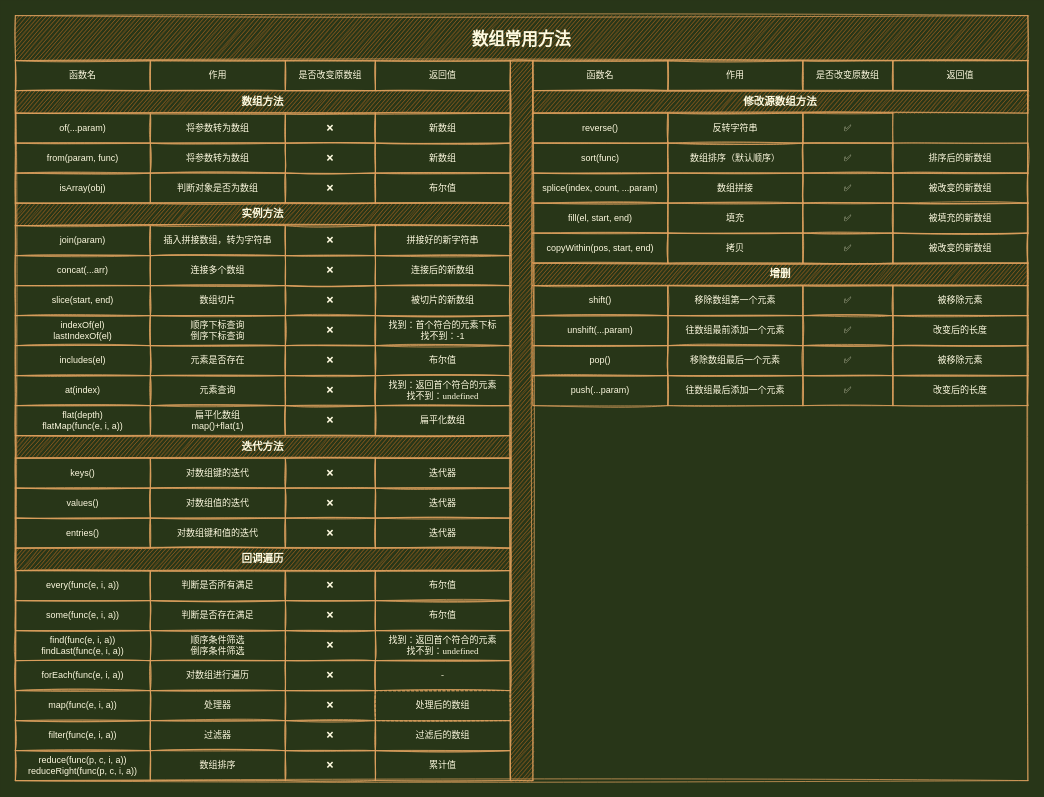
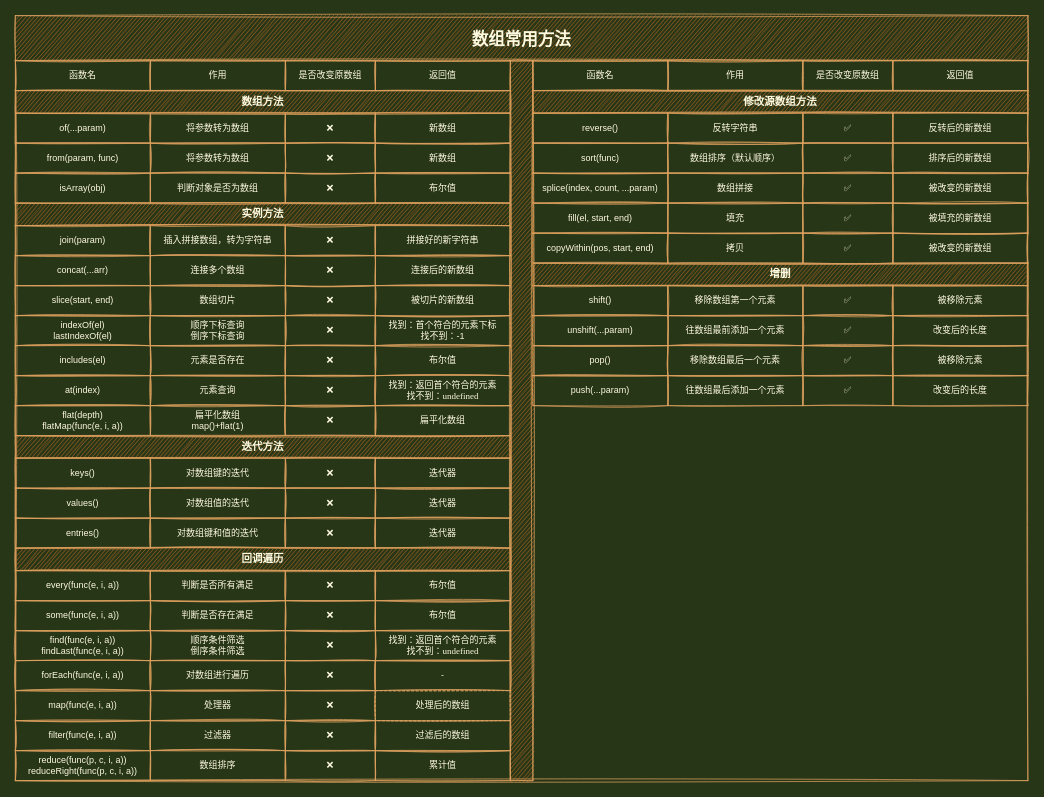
none -> (960, 128)
